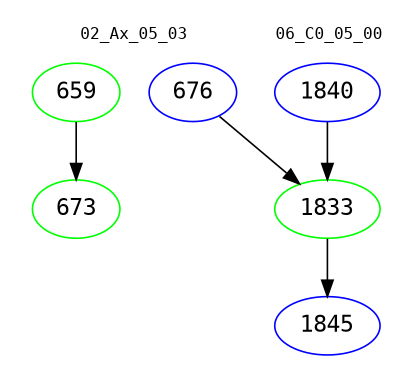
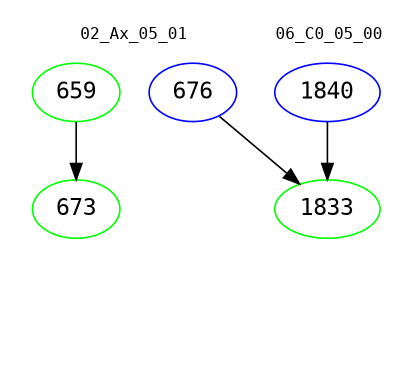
(135, 35) -> (135, 35)
(327, 326) -> none
